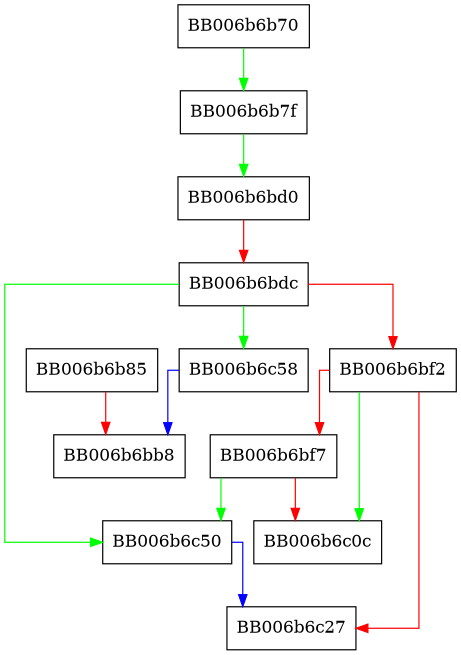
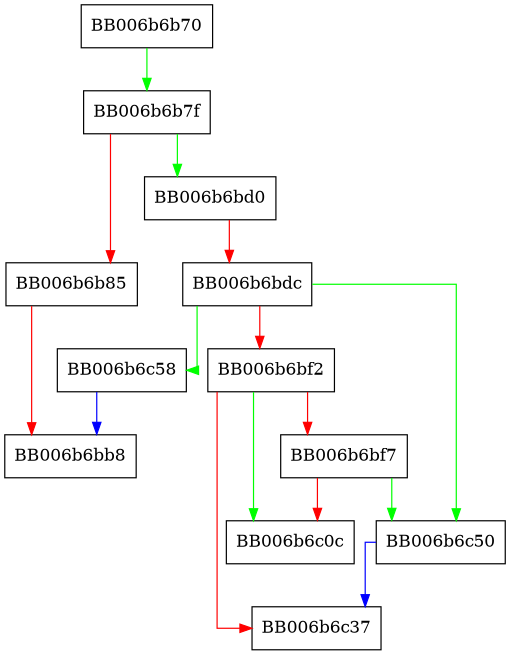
none -> (110, 192)
(291, 628) -> (317, 628)
